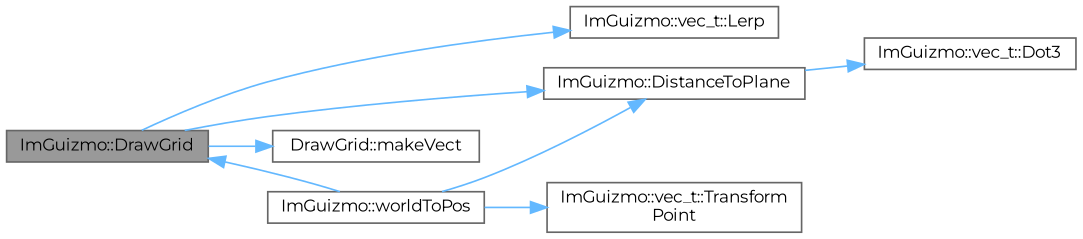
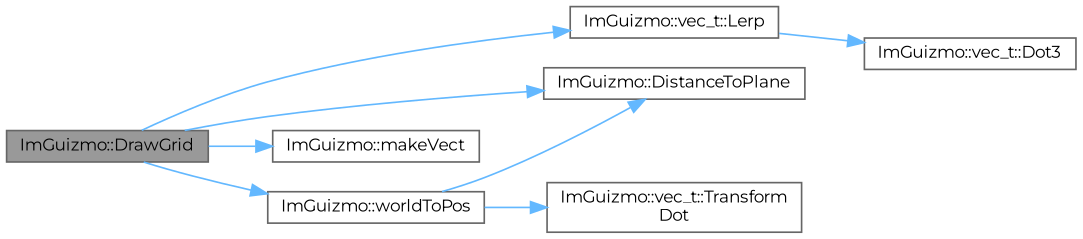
(826, 68) -> (814, 37)
(376, 146) -> (376, 146)
(283, 176) -> (197, 177)
(674, 207) -> (674, 207)
